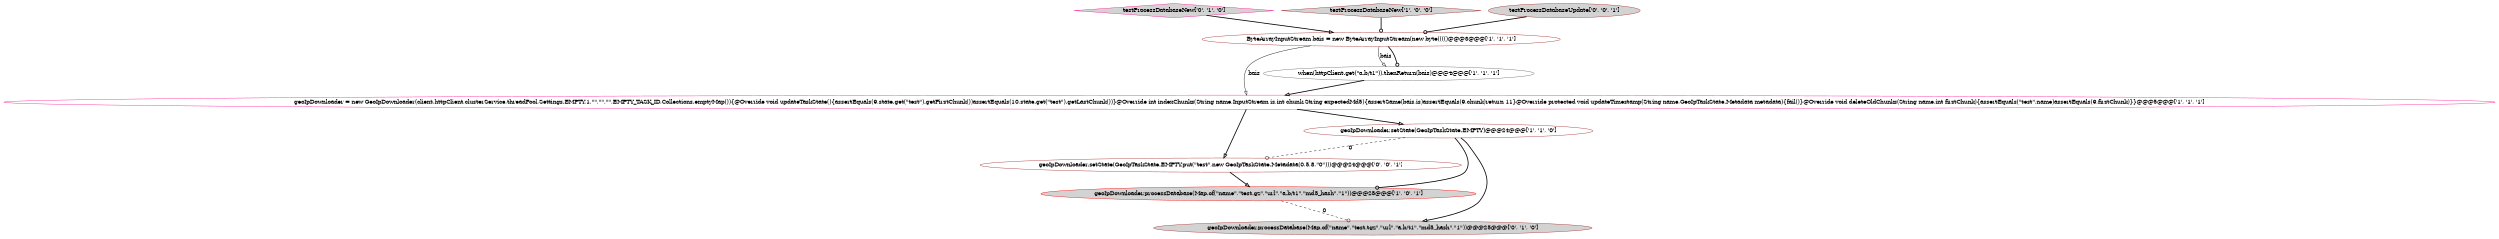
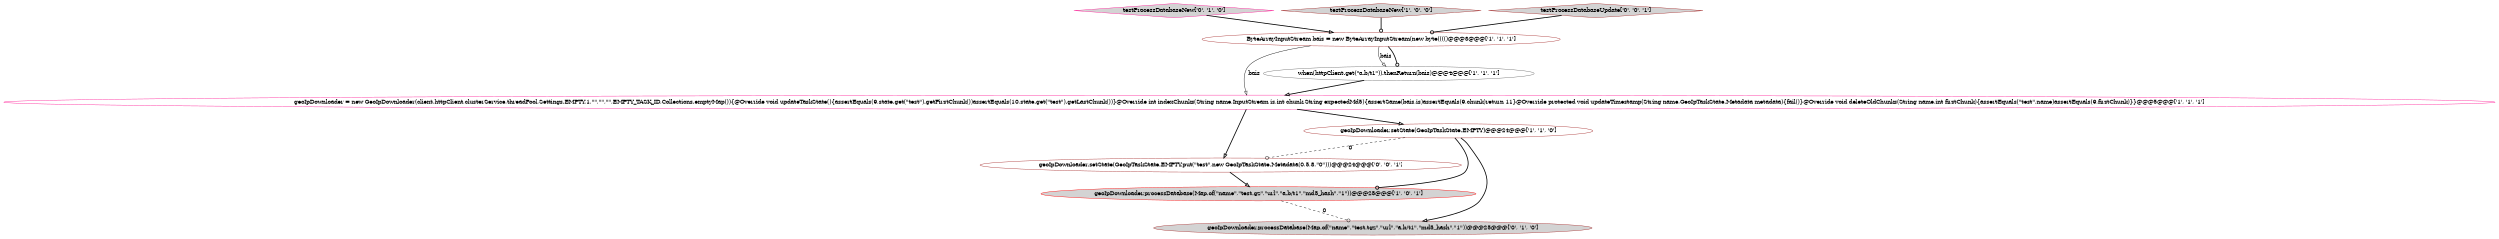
(1564, 11) -> (1596, 11)
